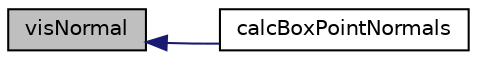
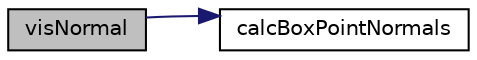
(193, 44) -> (172, 16)
